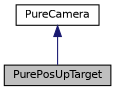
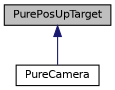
(58, 51) -> (58, 51)
